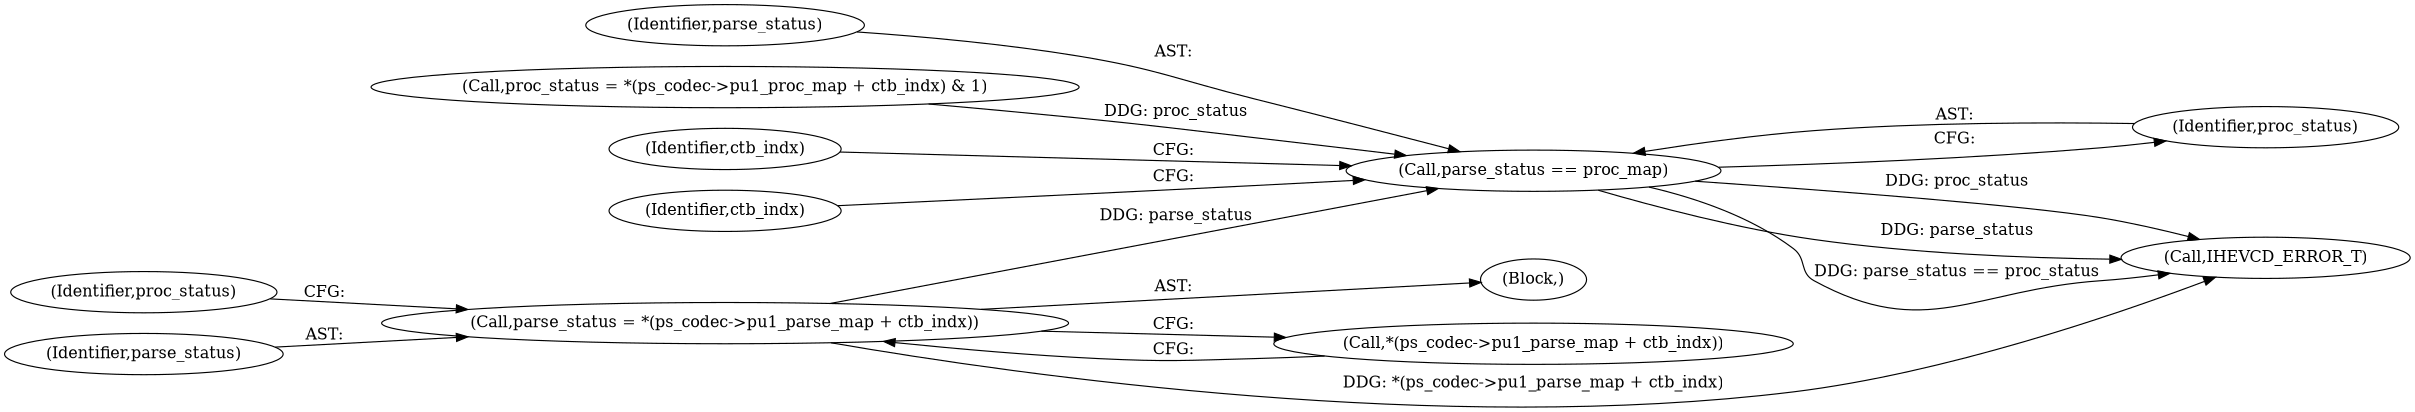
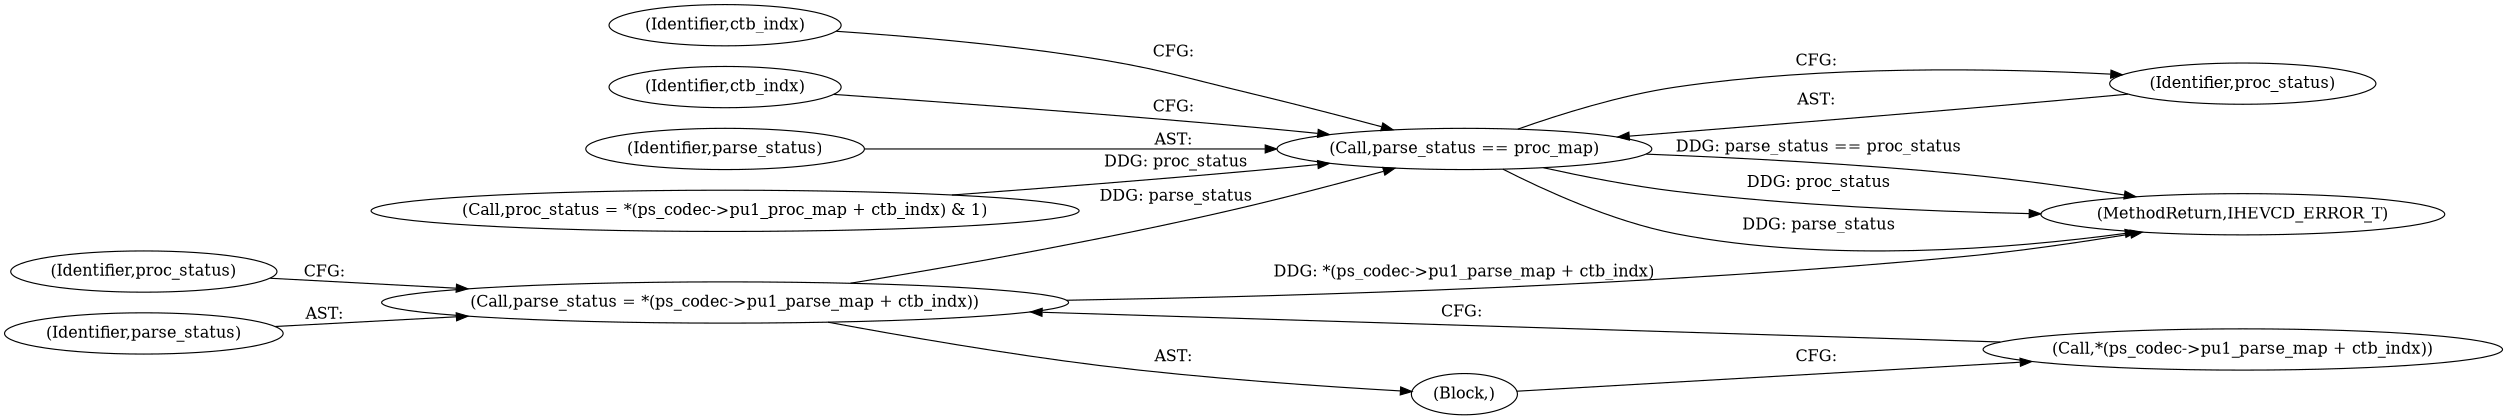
(2266, 258) -> (2243, 214)
(1158, 334) -> (1768, 377)
